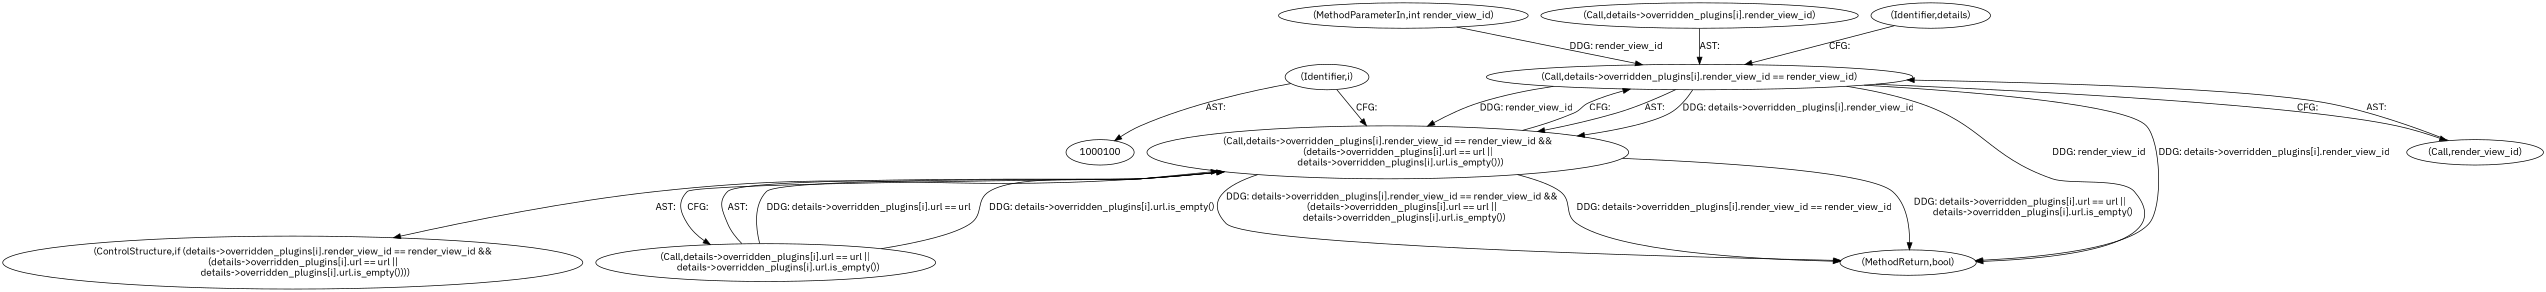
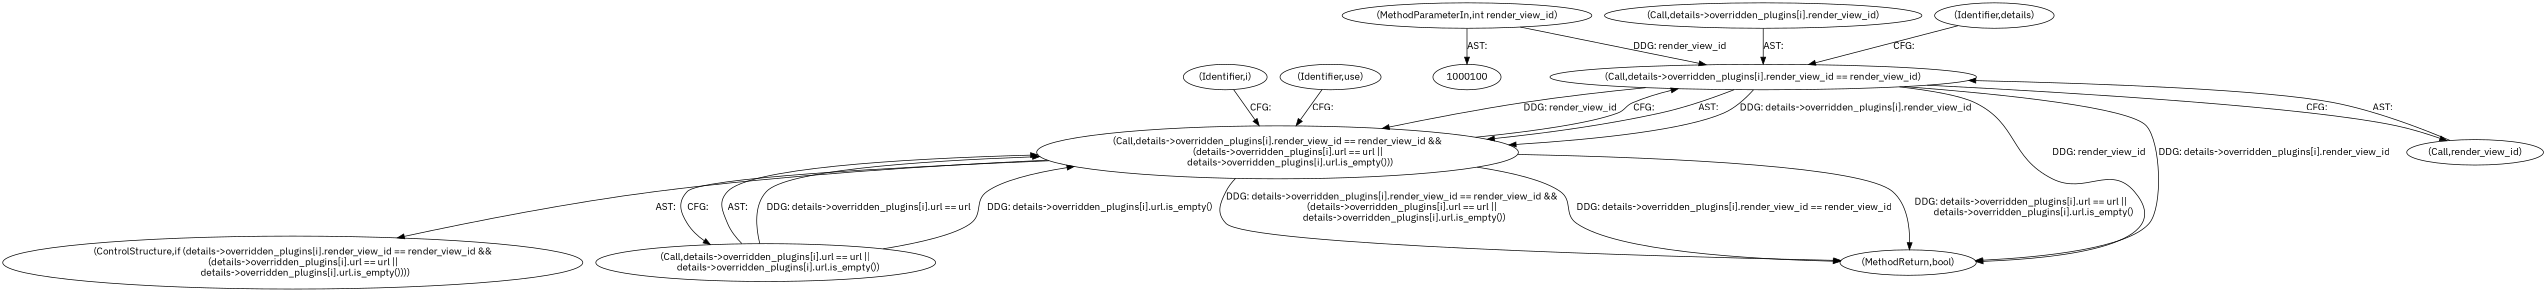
none -> (1331, 77)
(1203, 104) -> (1467, 43)
